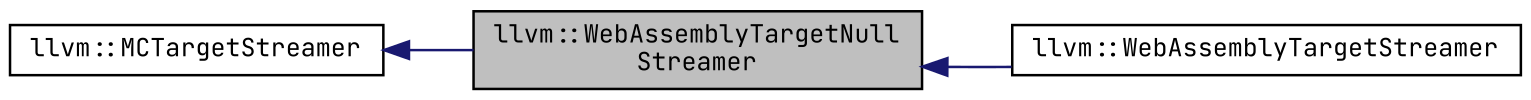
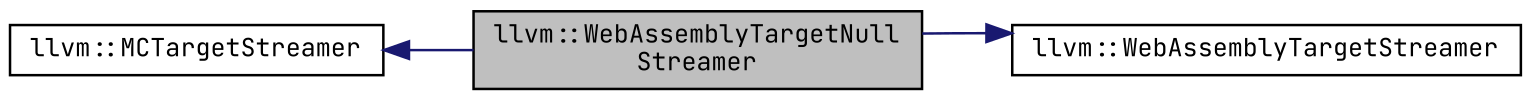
(980, 67) -> (954, 33)
